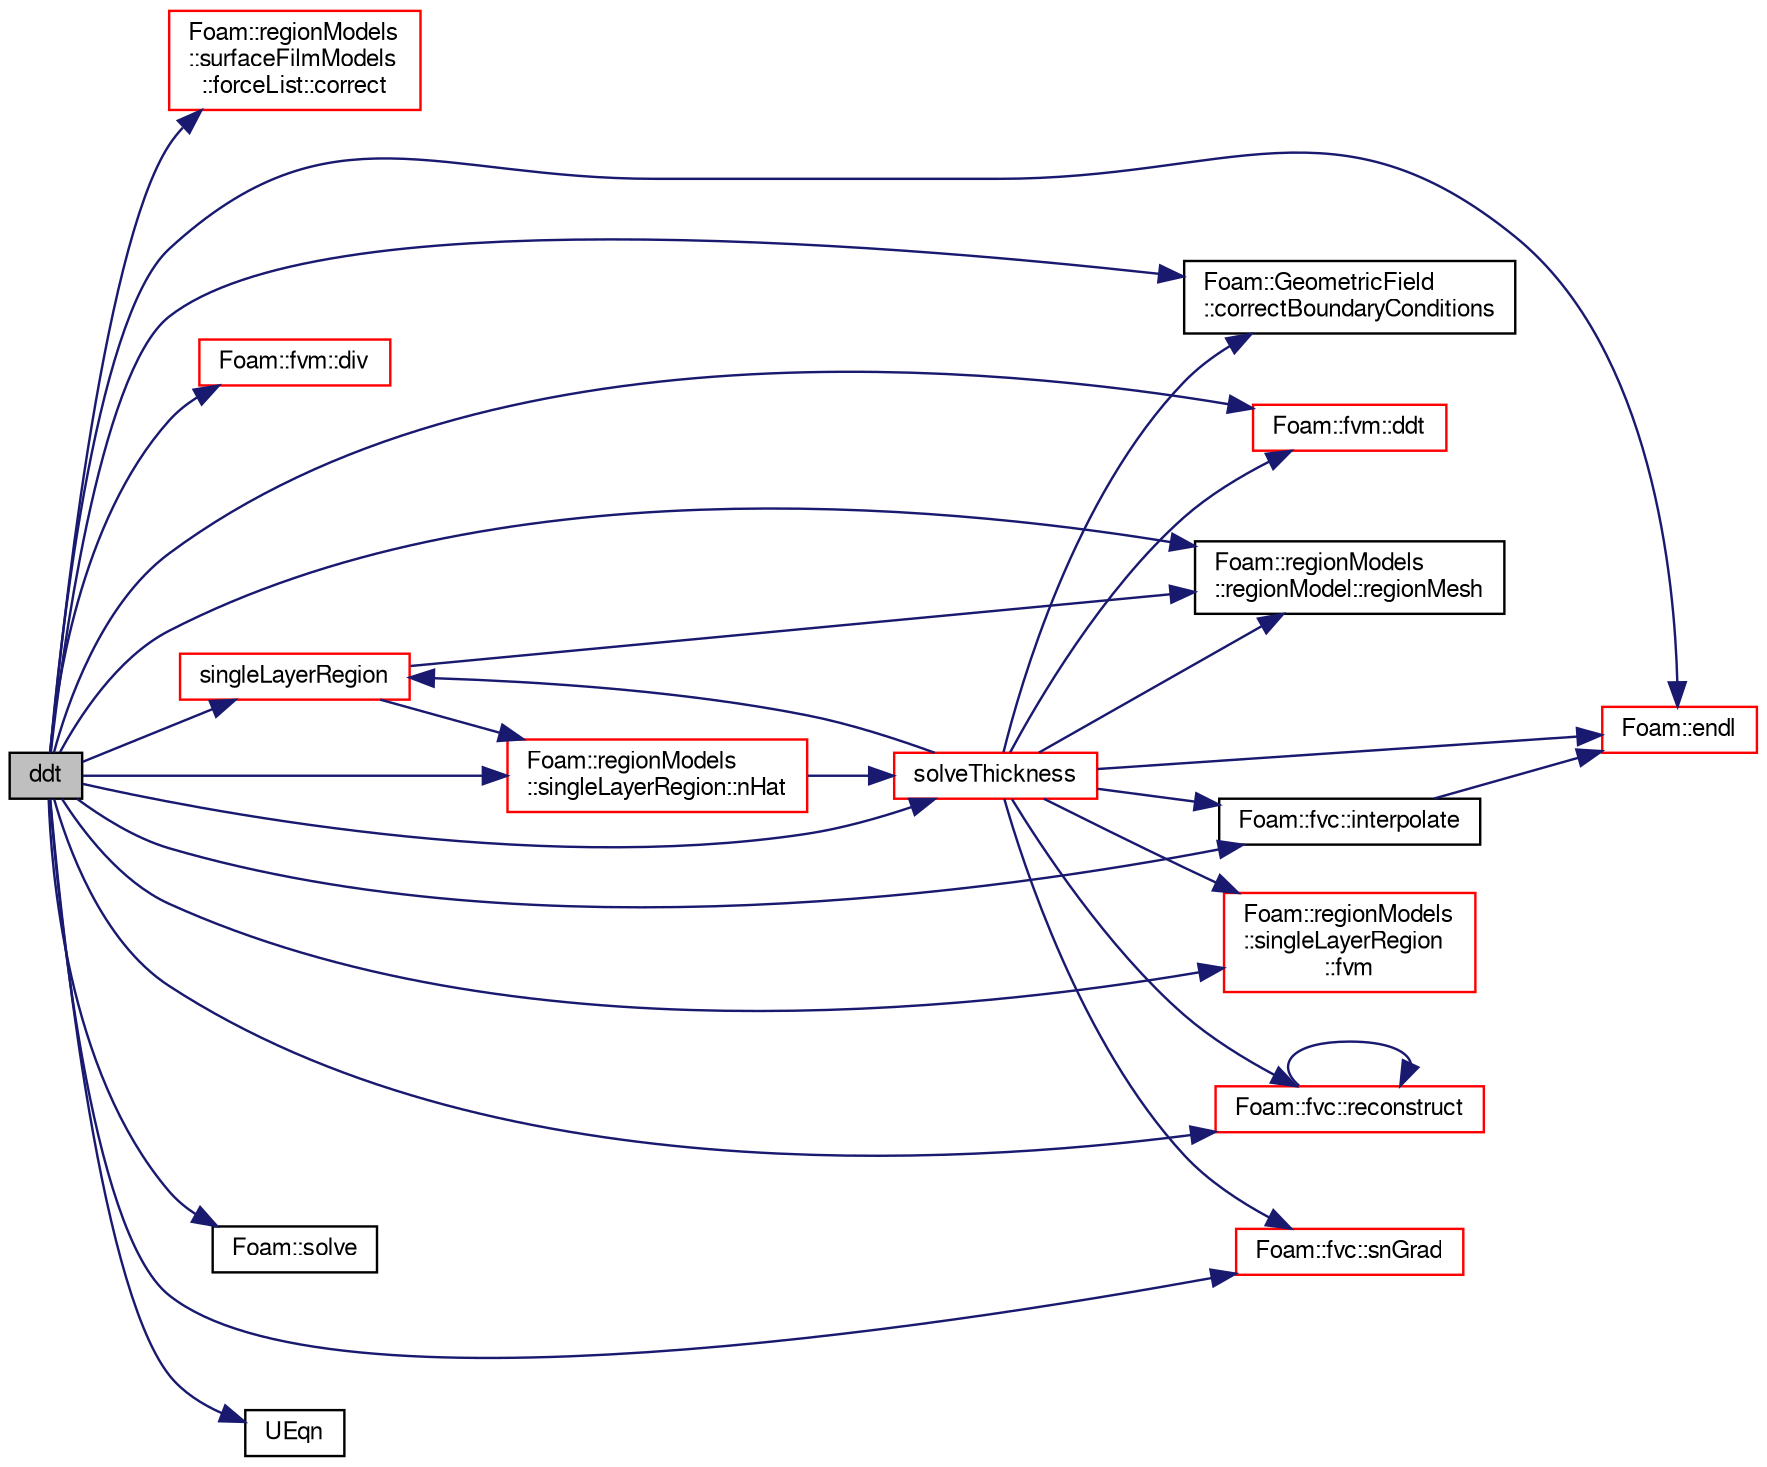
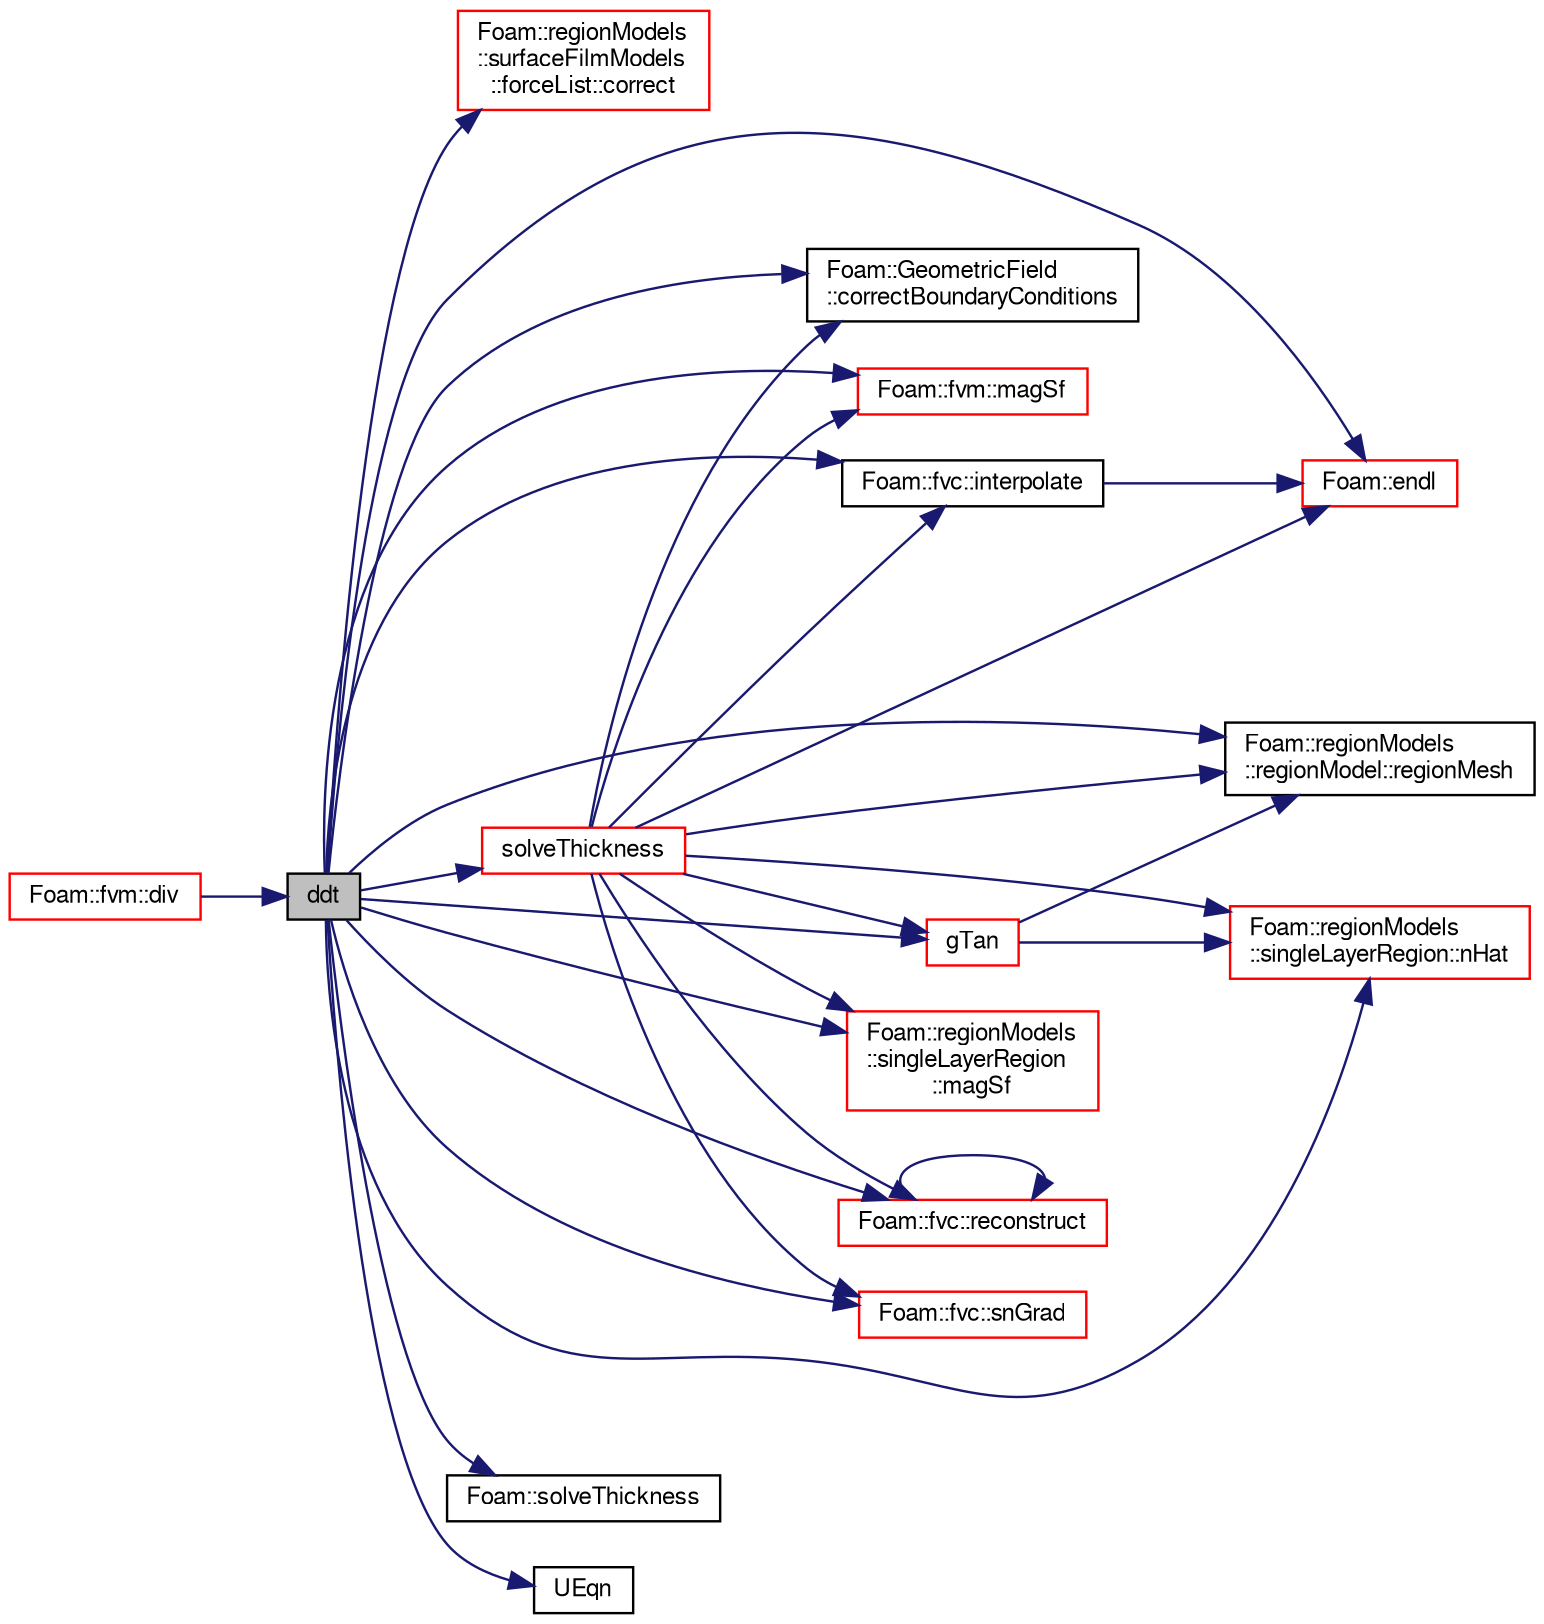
(1350, 428) -> (973, 392)
(98, 542) -> (232, 897)
(295, 677) -> (973, 942)
(838, 776) -> (946, 875)
(1350, 942) -> (973, 1061)
(295, 1249) -> (584, 1498)
